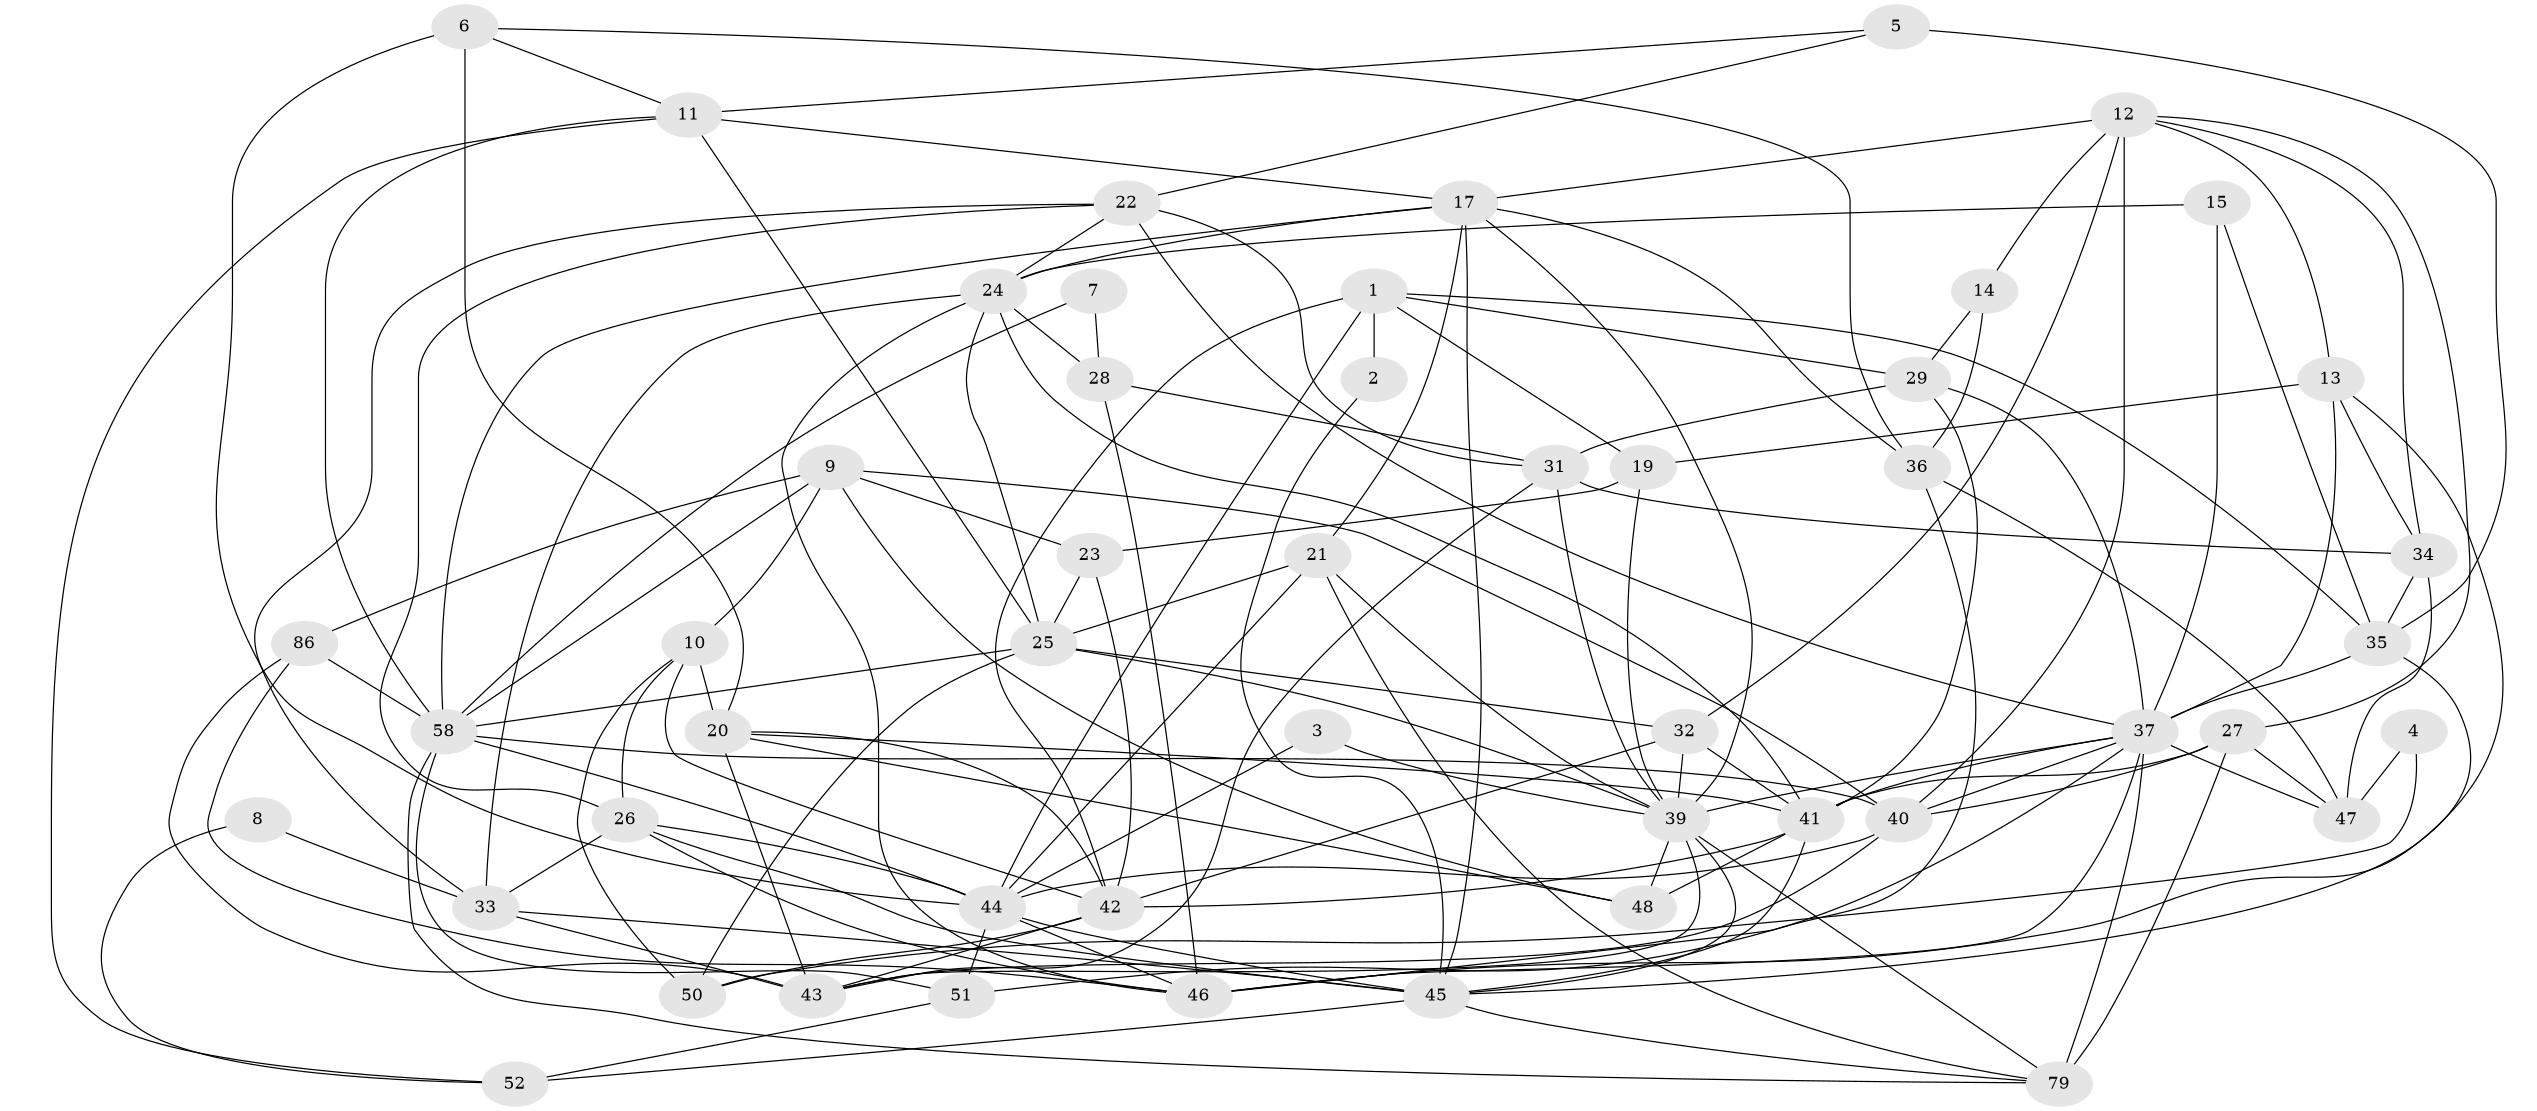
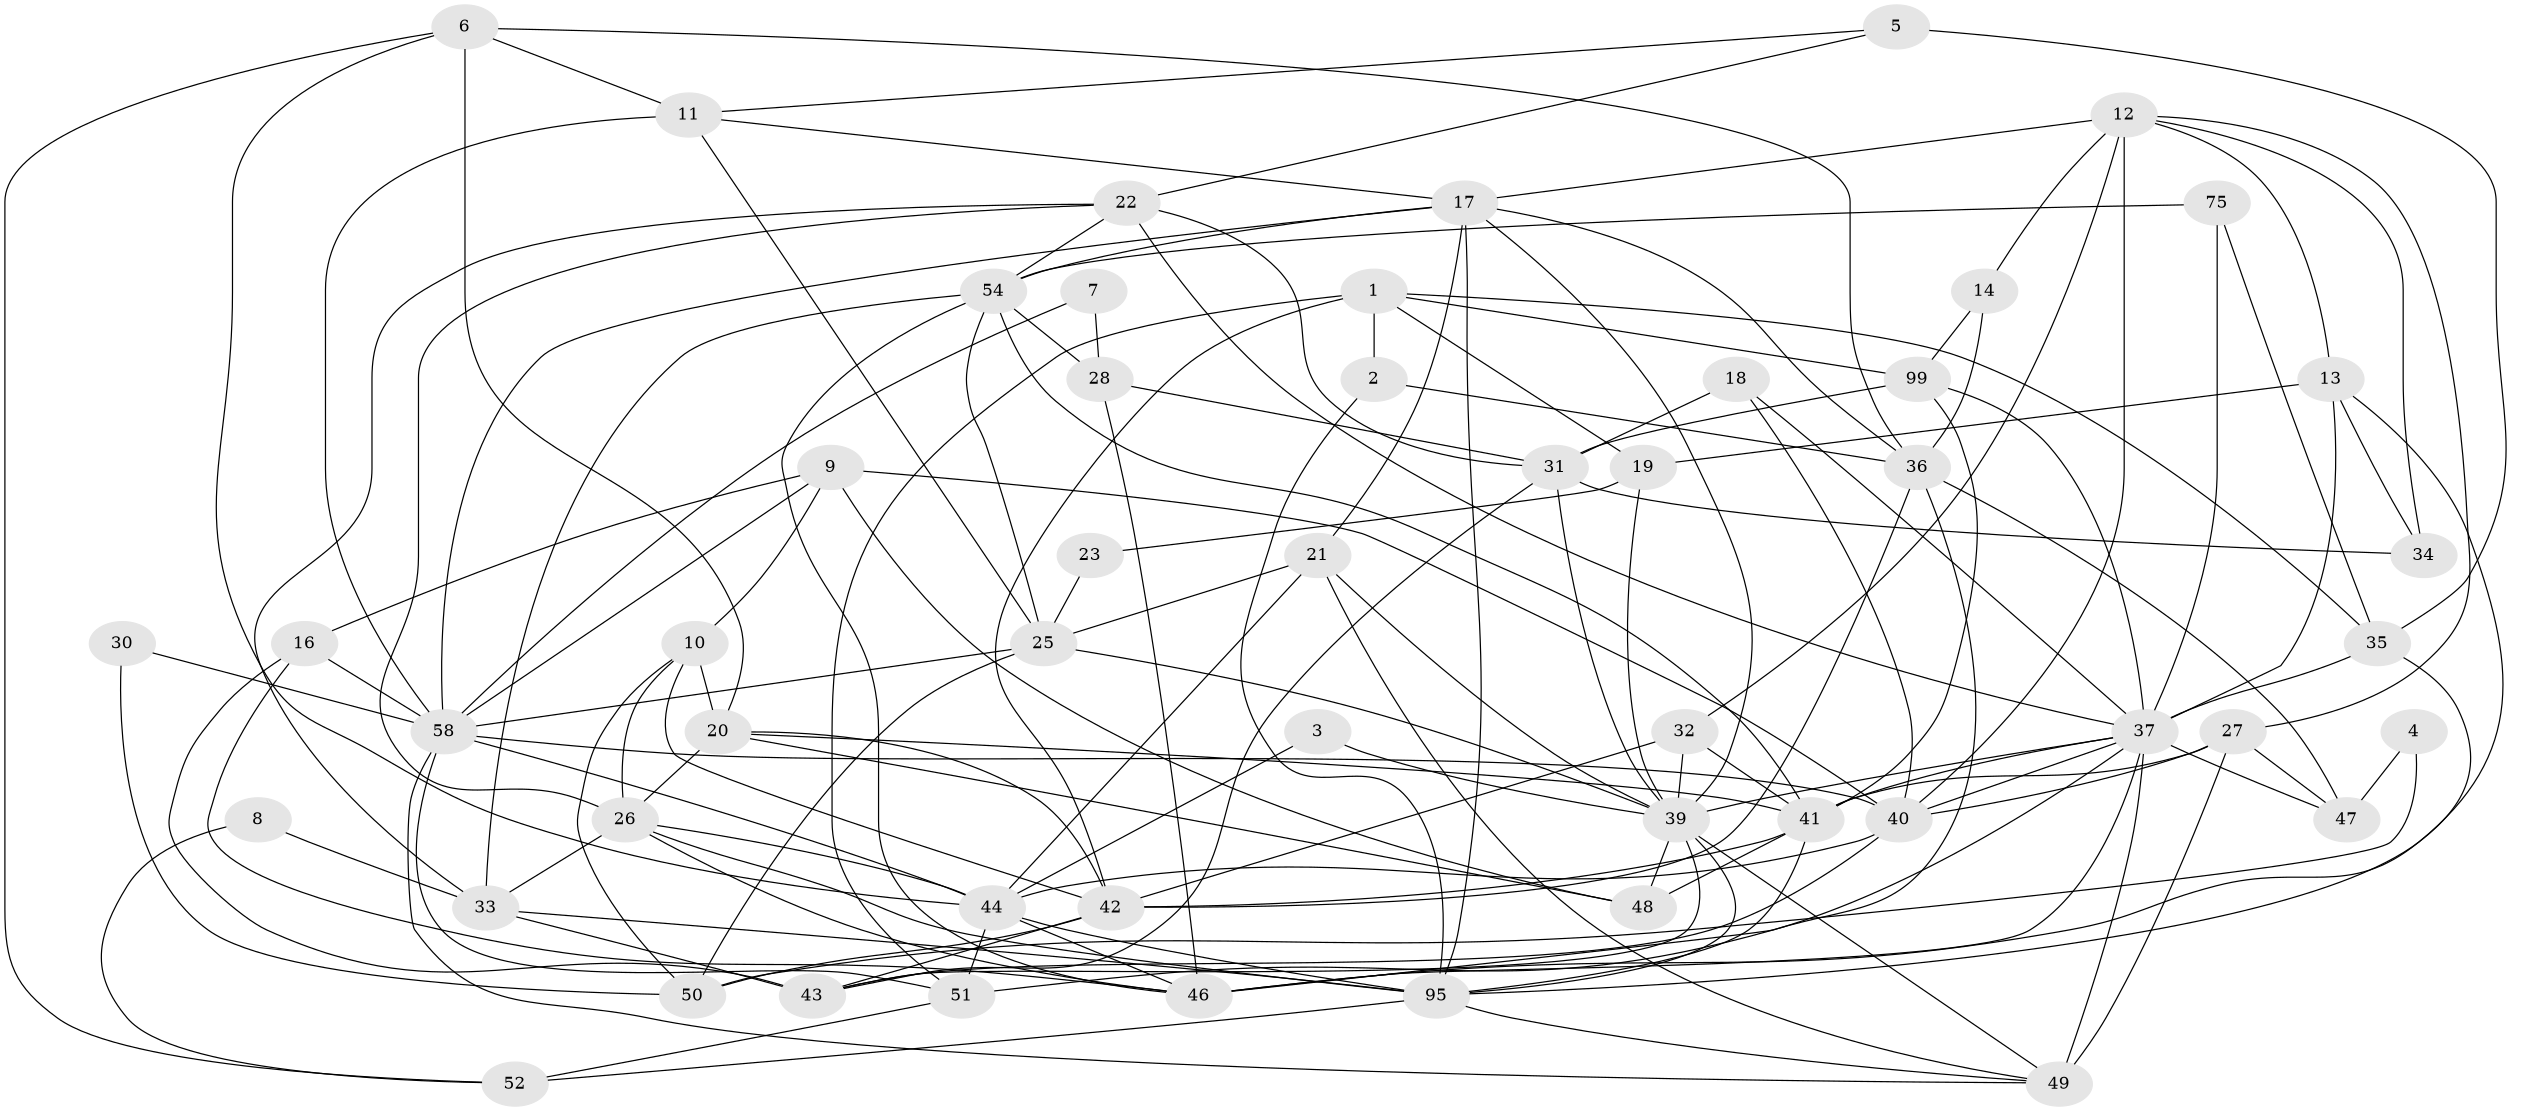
(2217, 203) -> (2217, 203)
(994, 291) -> (994, 291)
none -> (1736, 379)
(1917, 379) -> (1917, 379)
none -> (1622, 420)
(966, 513) -> none
(64, 591) -> (5, 597)
(1173, 594) -> (888, 509)
(2401, 600) -> none
none -> (122, 644)
(305, 644) -> (305, 644)
(1364, 688) -> none
(2375, 703) -> none
(1128, 731) -> (1727, 836)
(763, 858) -> (672, 776)
(1437, 996) -> (1437, 996)
(2059, 1084) -> (2059, 1084)
